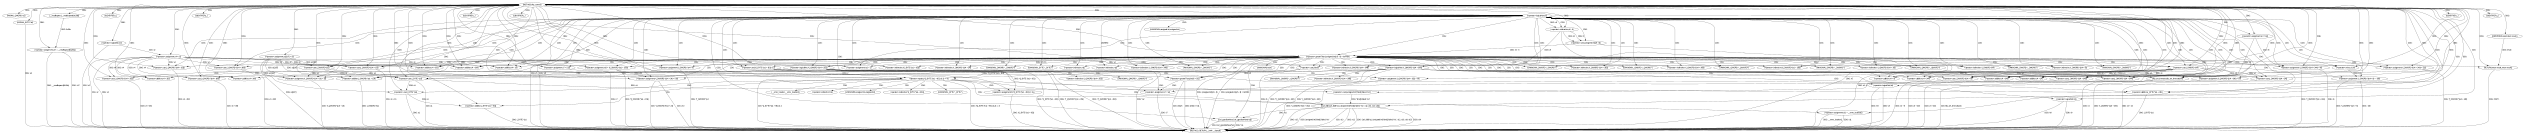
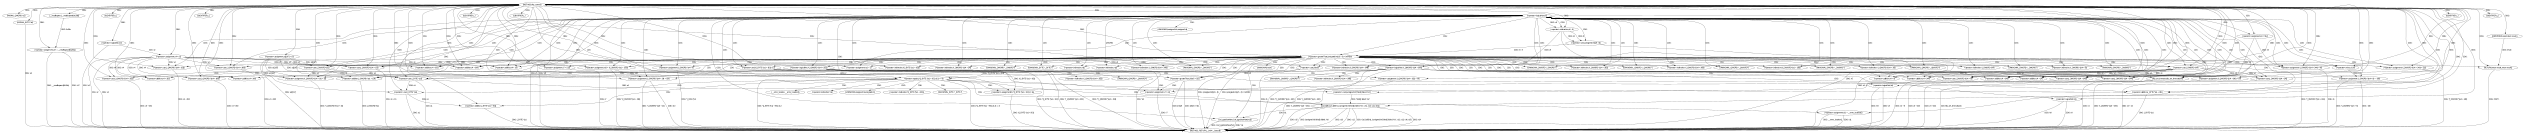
(1041, 62) -> (1046, 62)
(700, 99) -> (689, 99)
